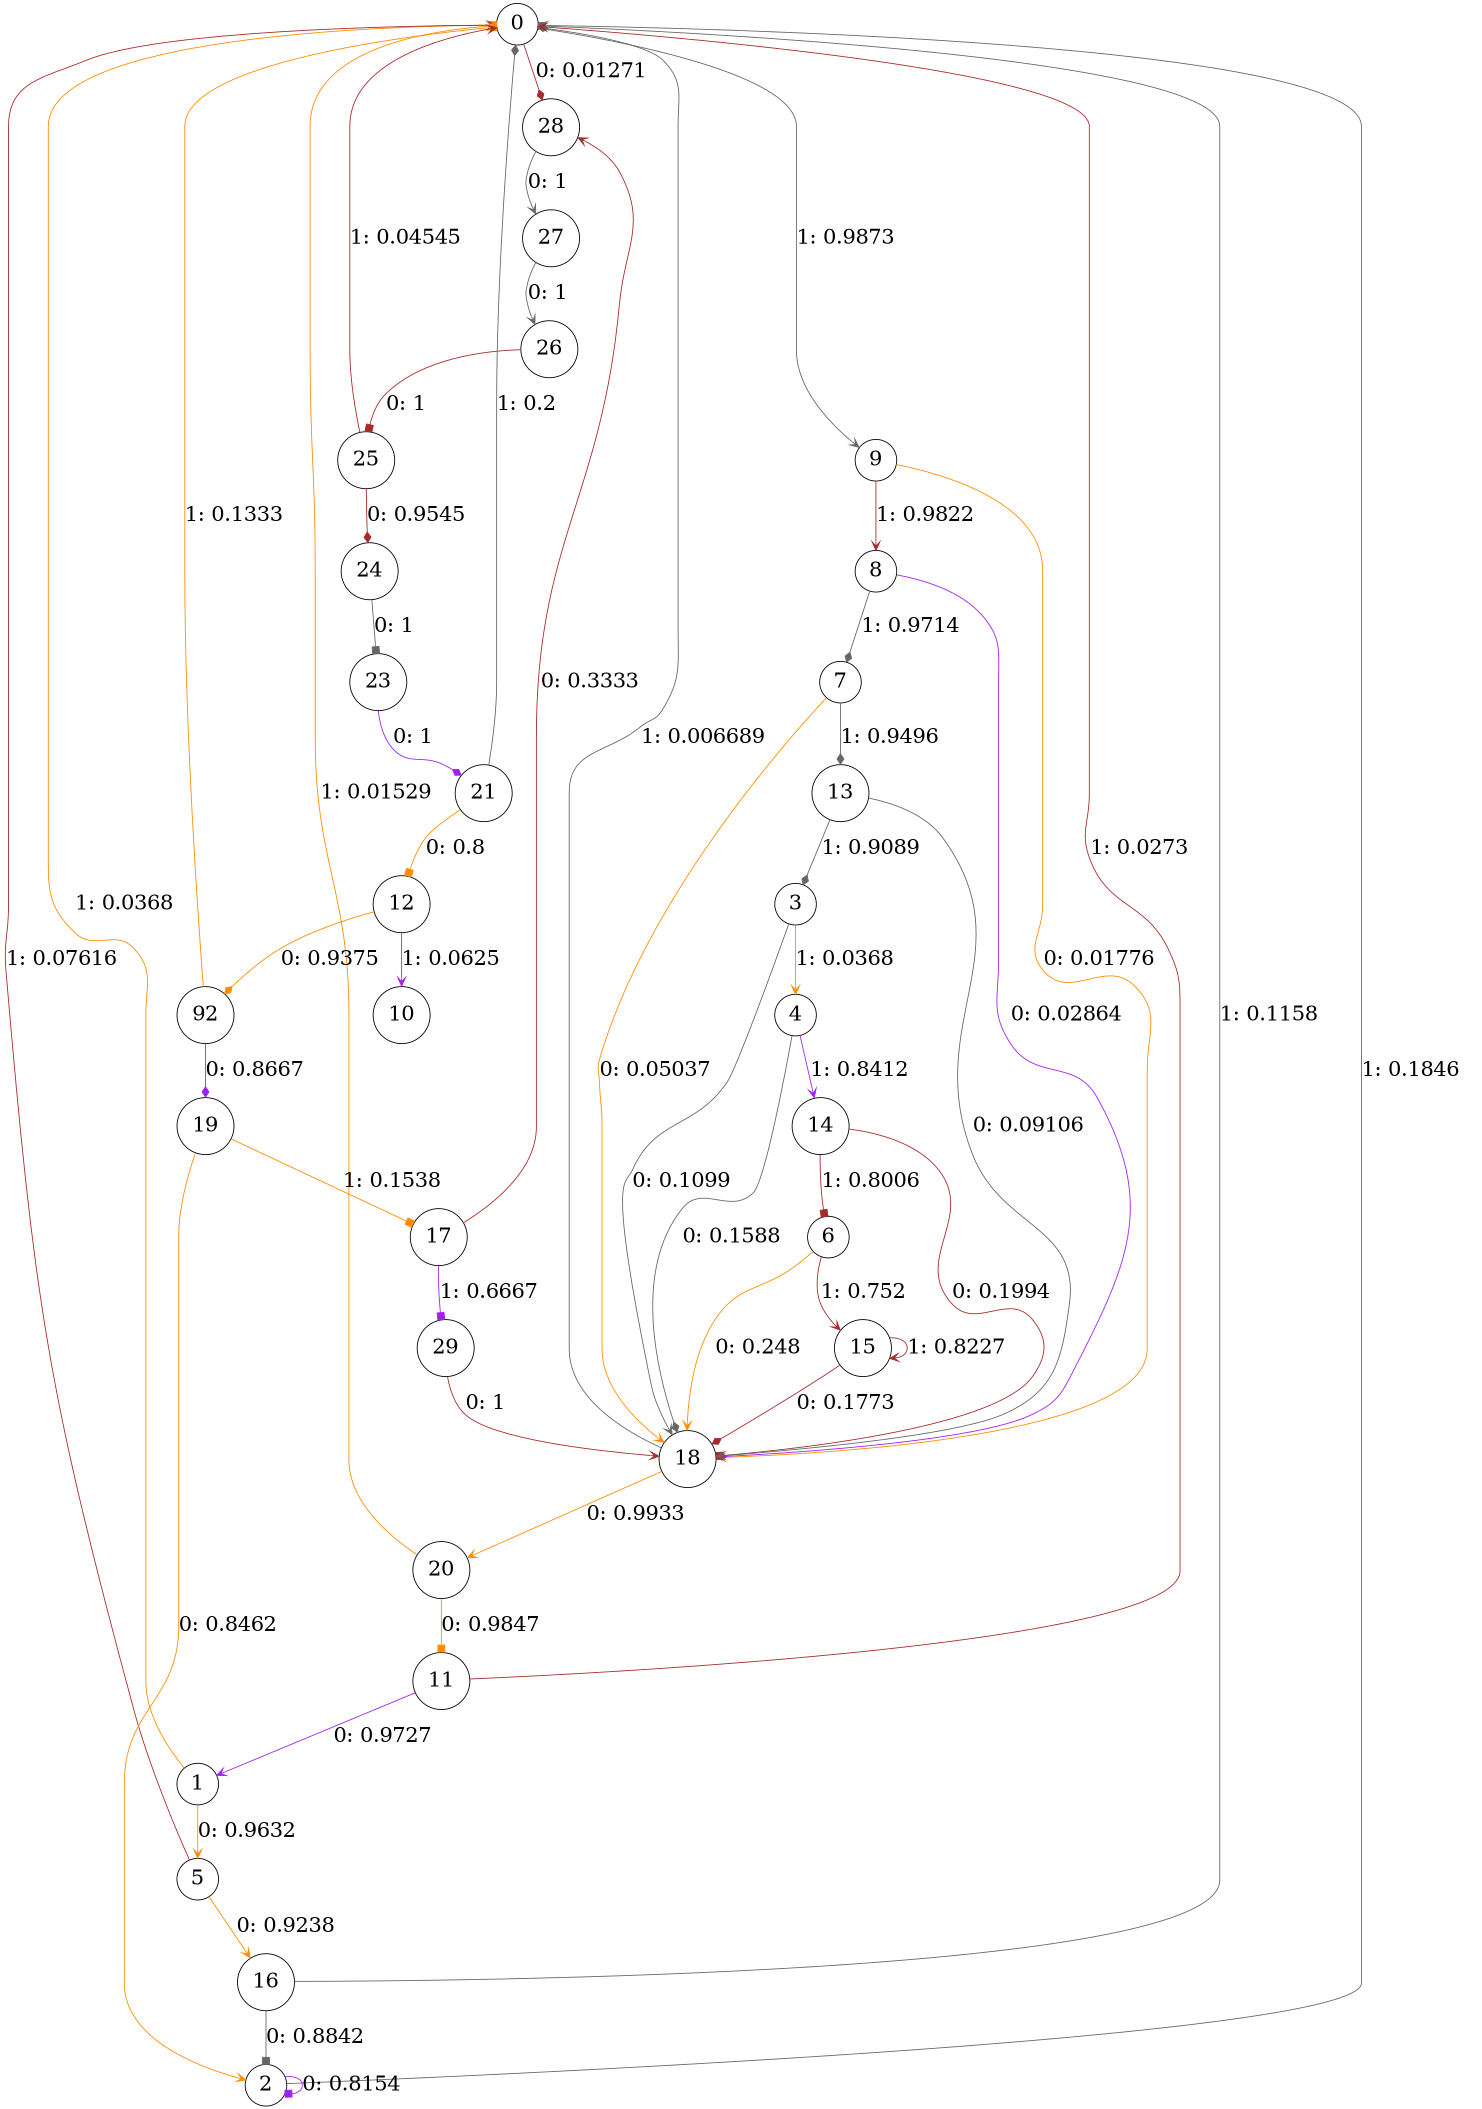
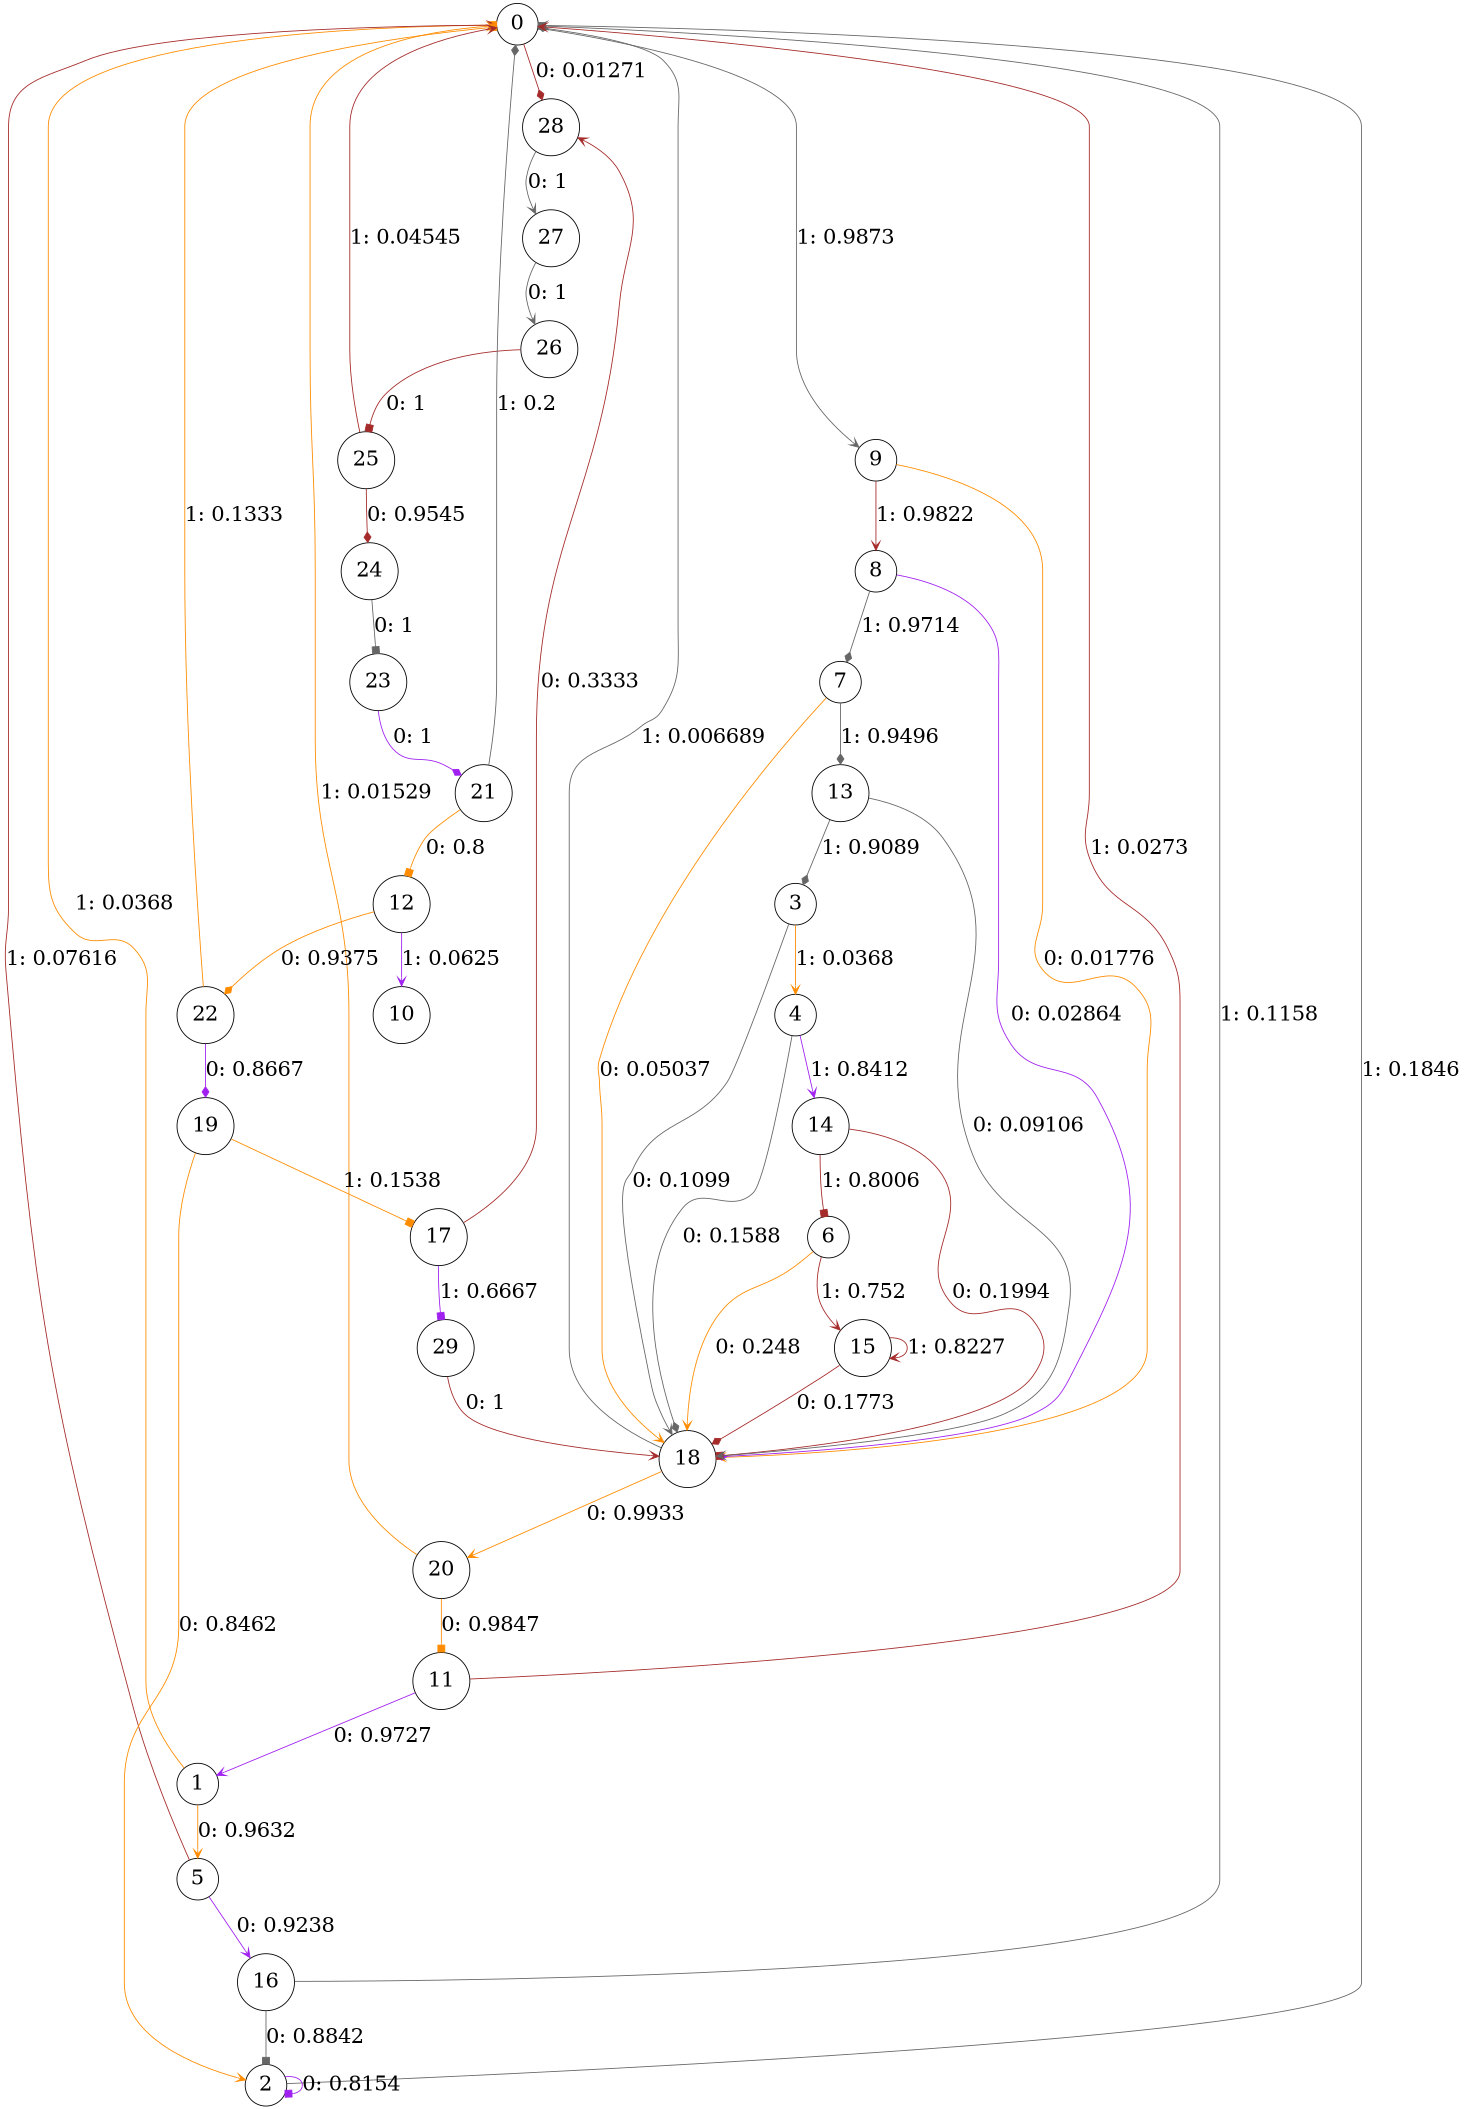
(206, 1015) -> (206, 1015)
(227, 1924) -> (227, 1924)
